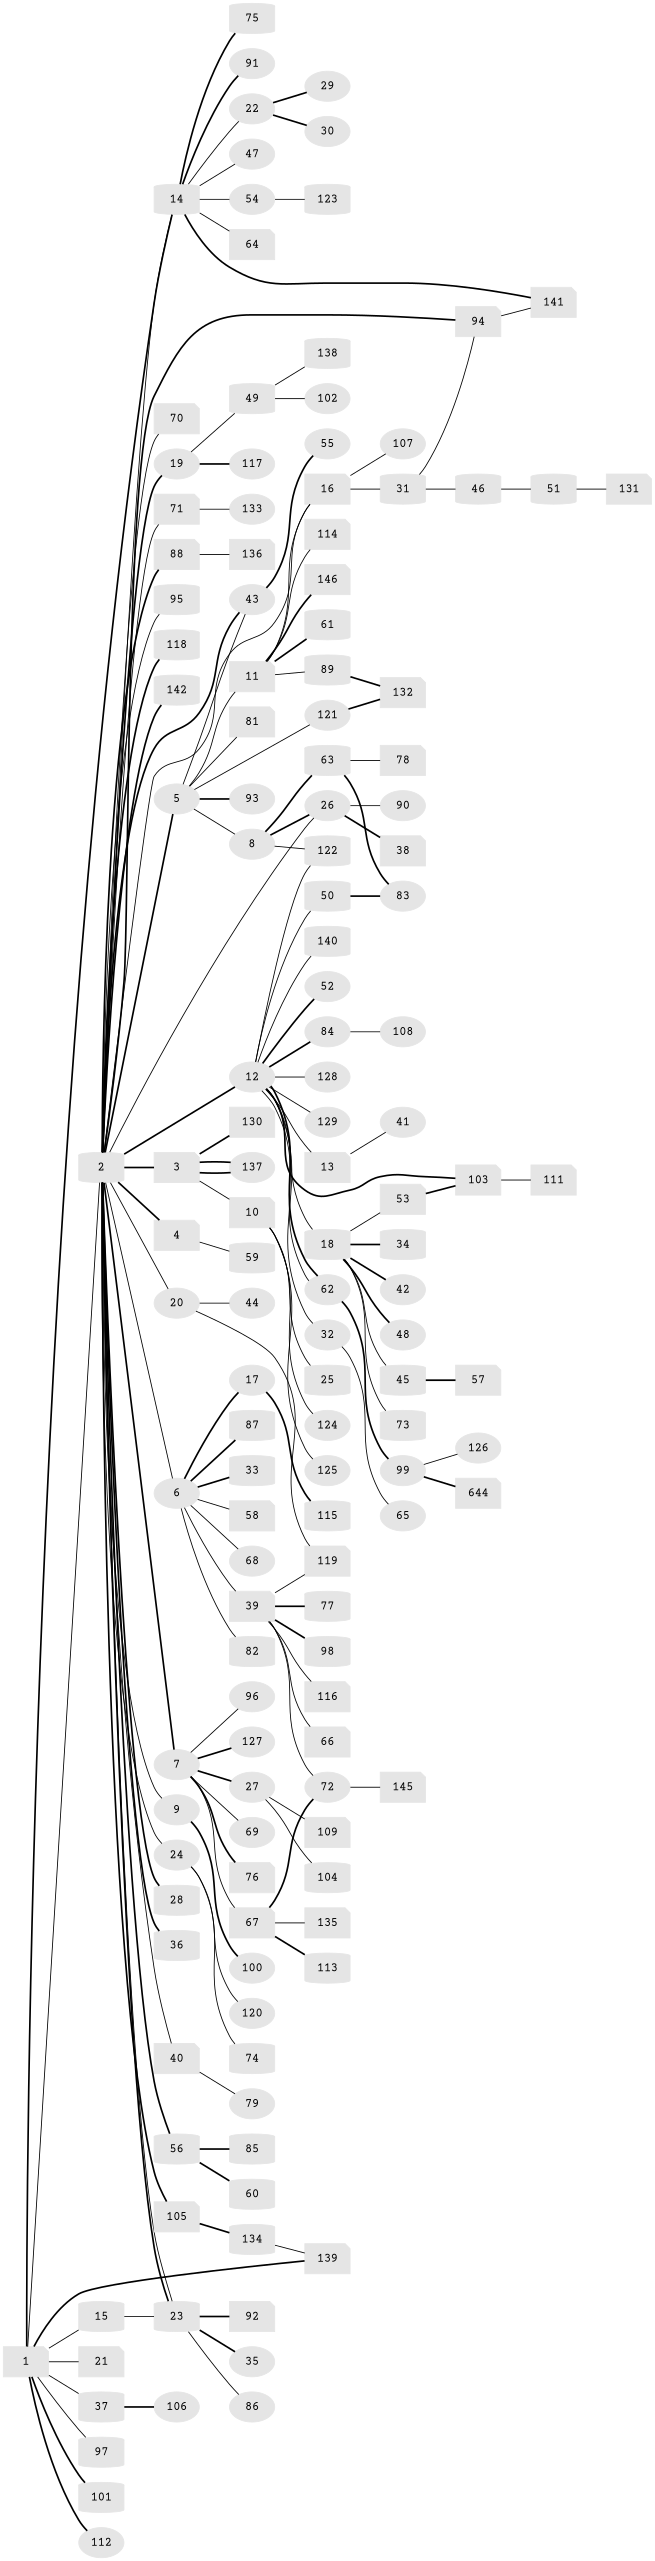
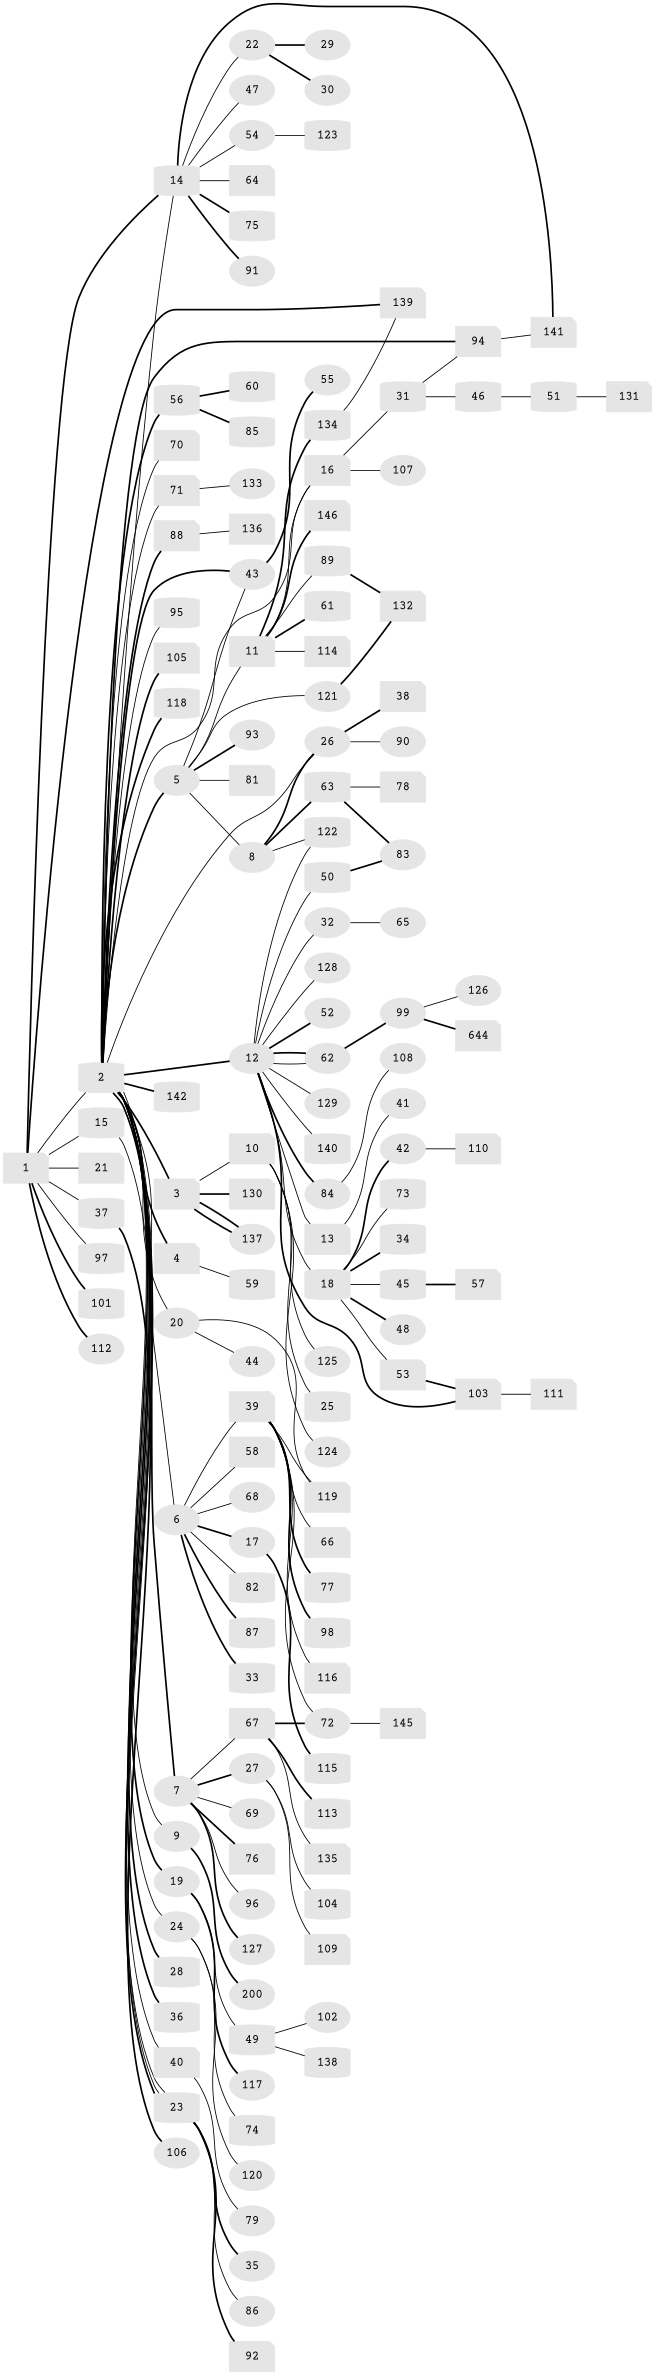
none -> (478, 1149)
(252, 1968) -> (252, 1995)
(215, 2228) -> (284, 548)
